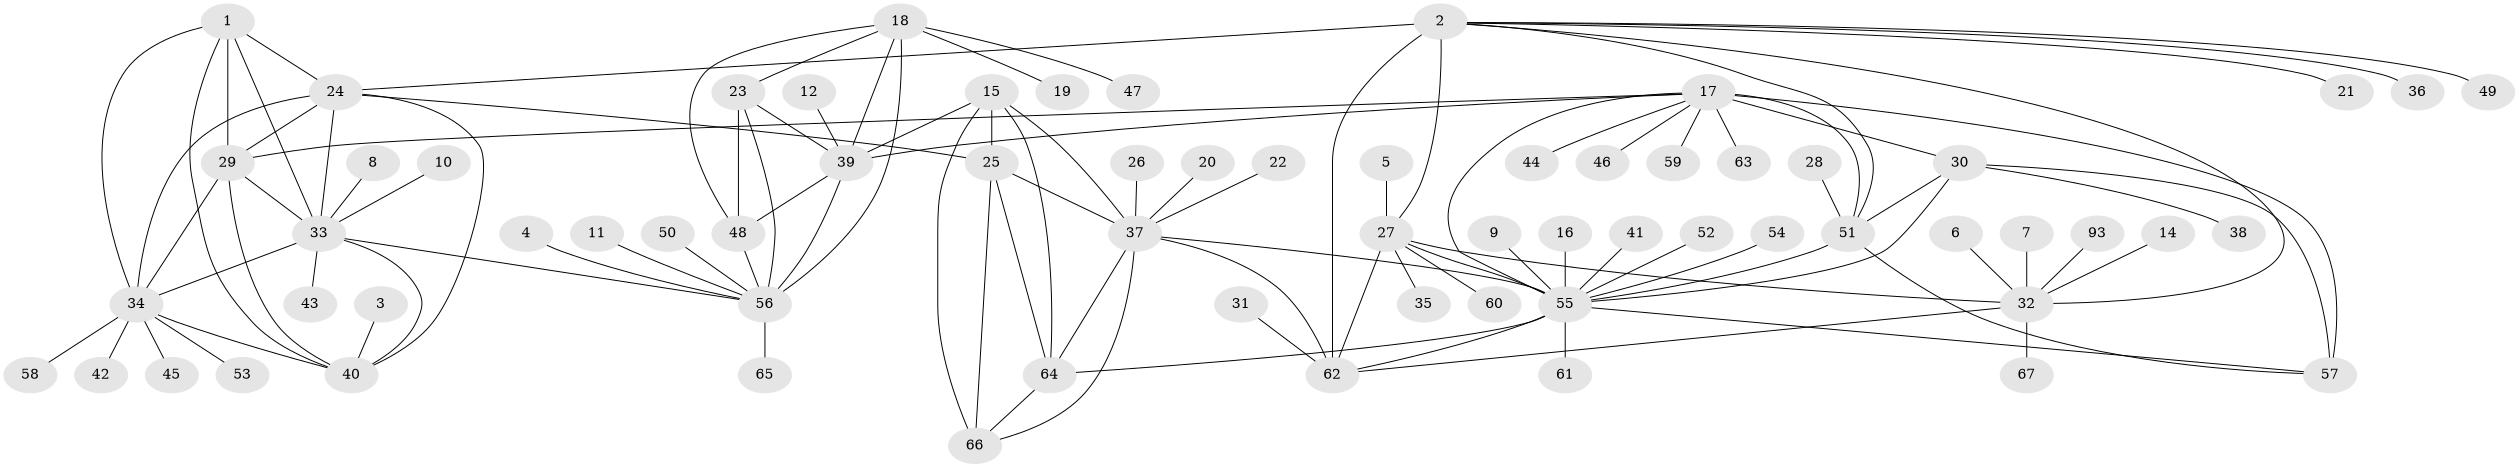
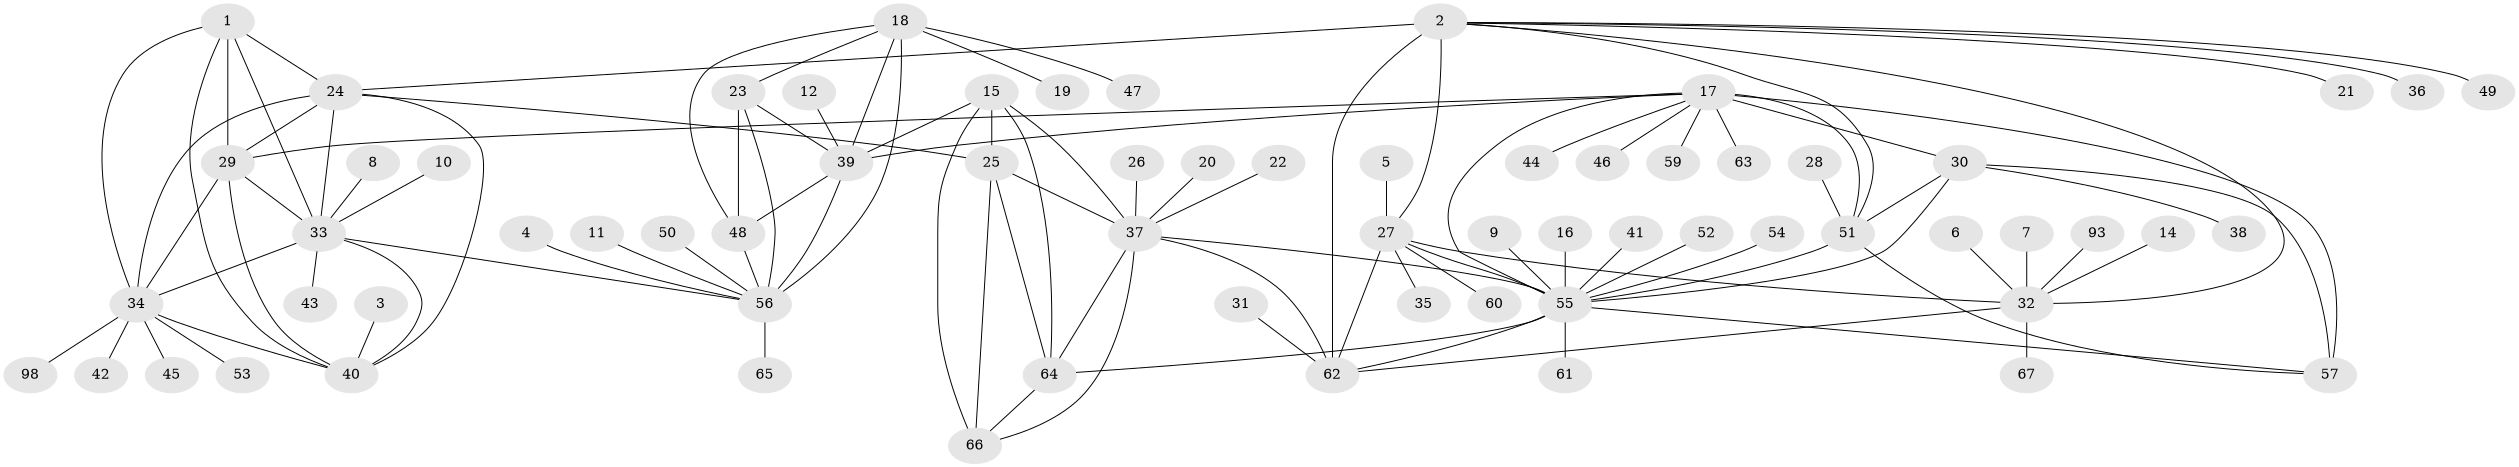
(30, 375) -> (30, 375)
